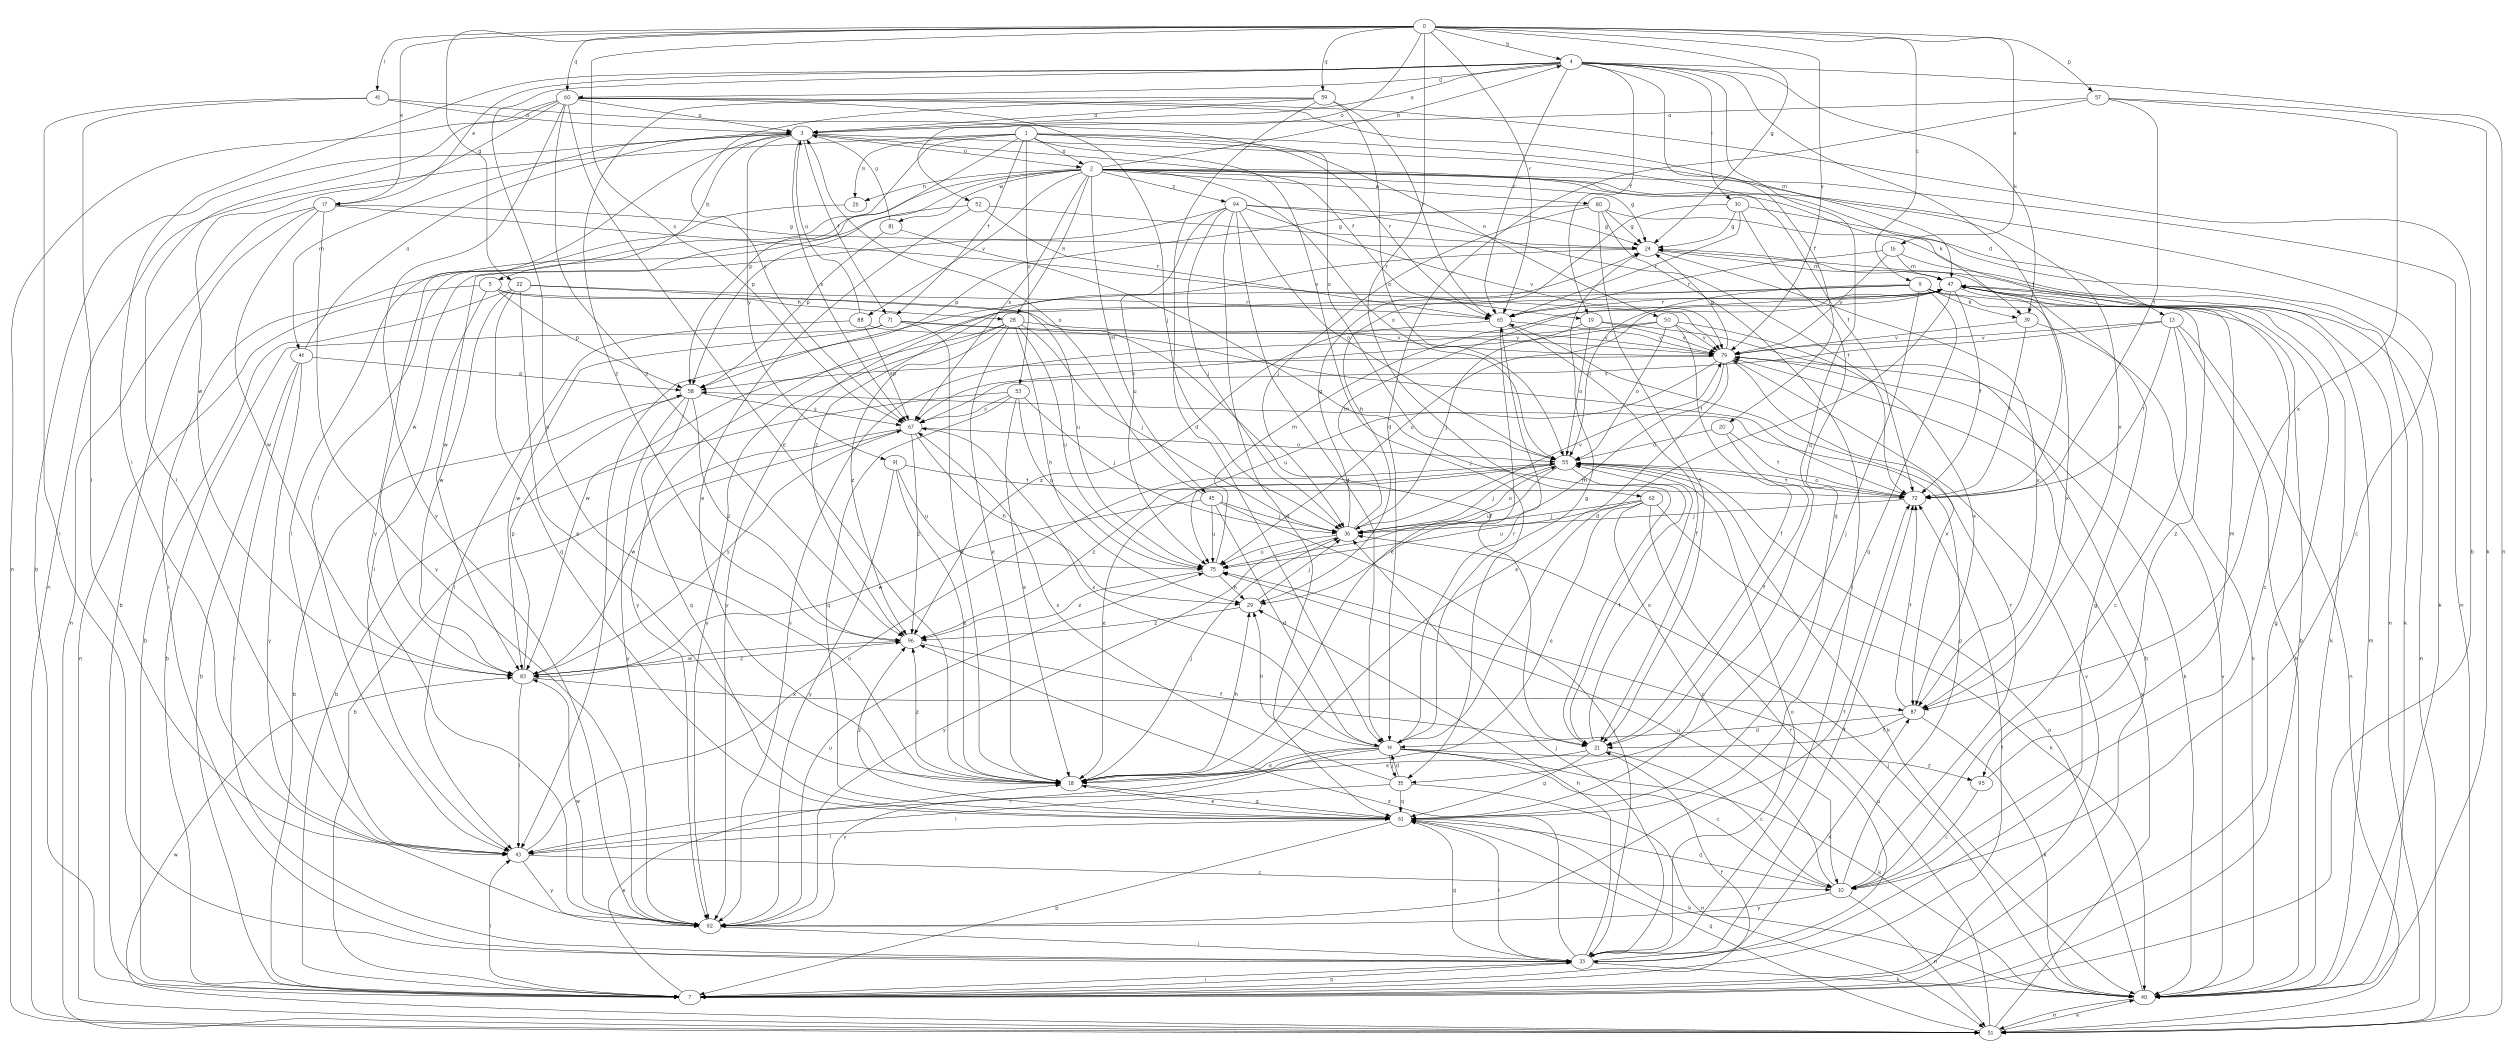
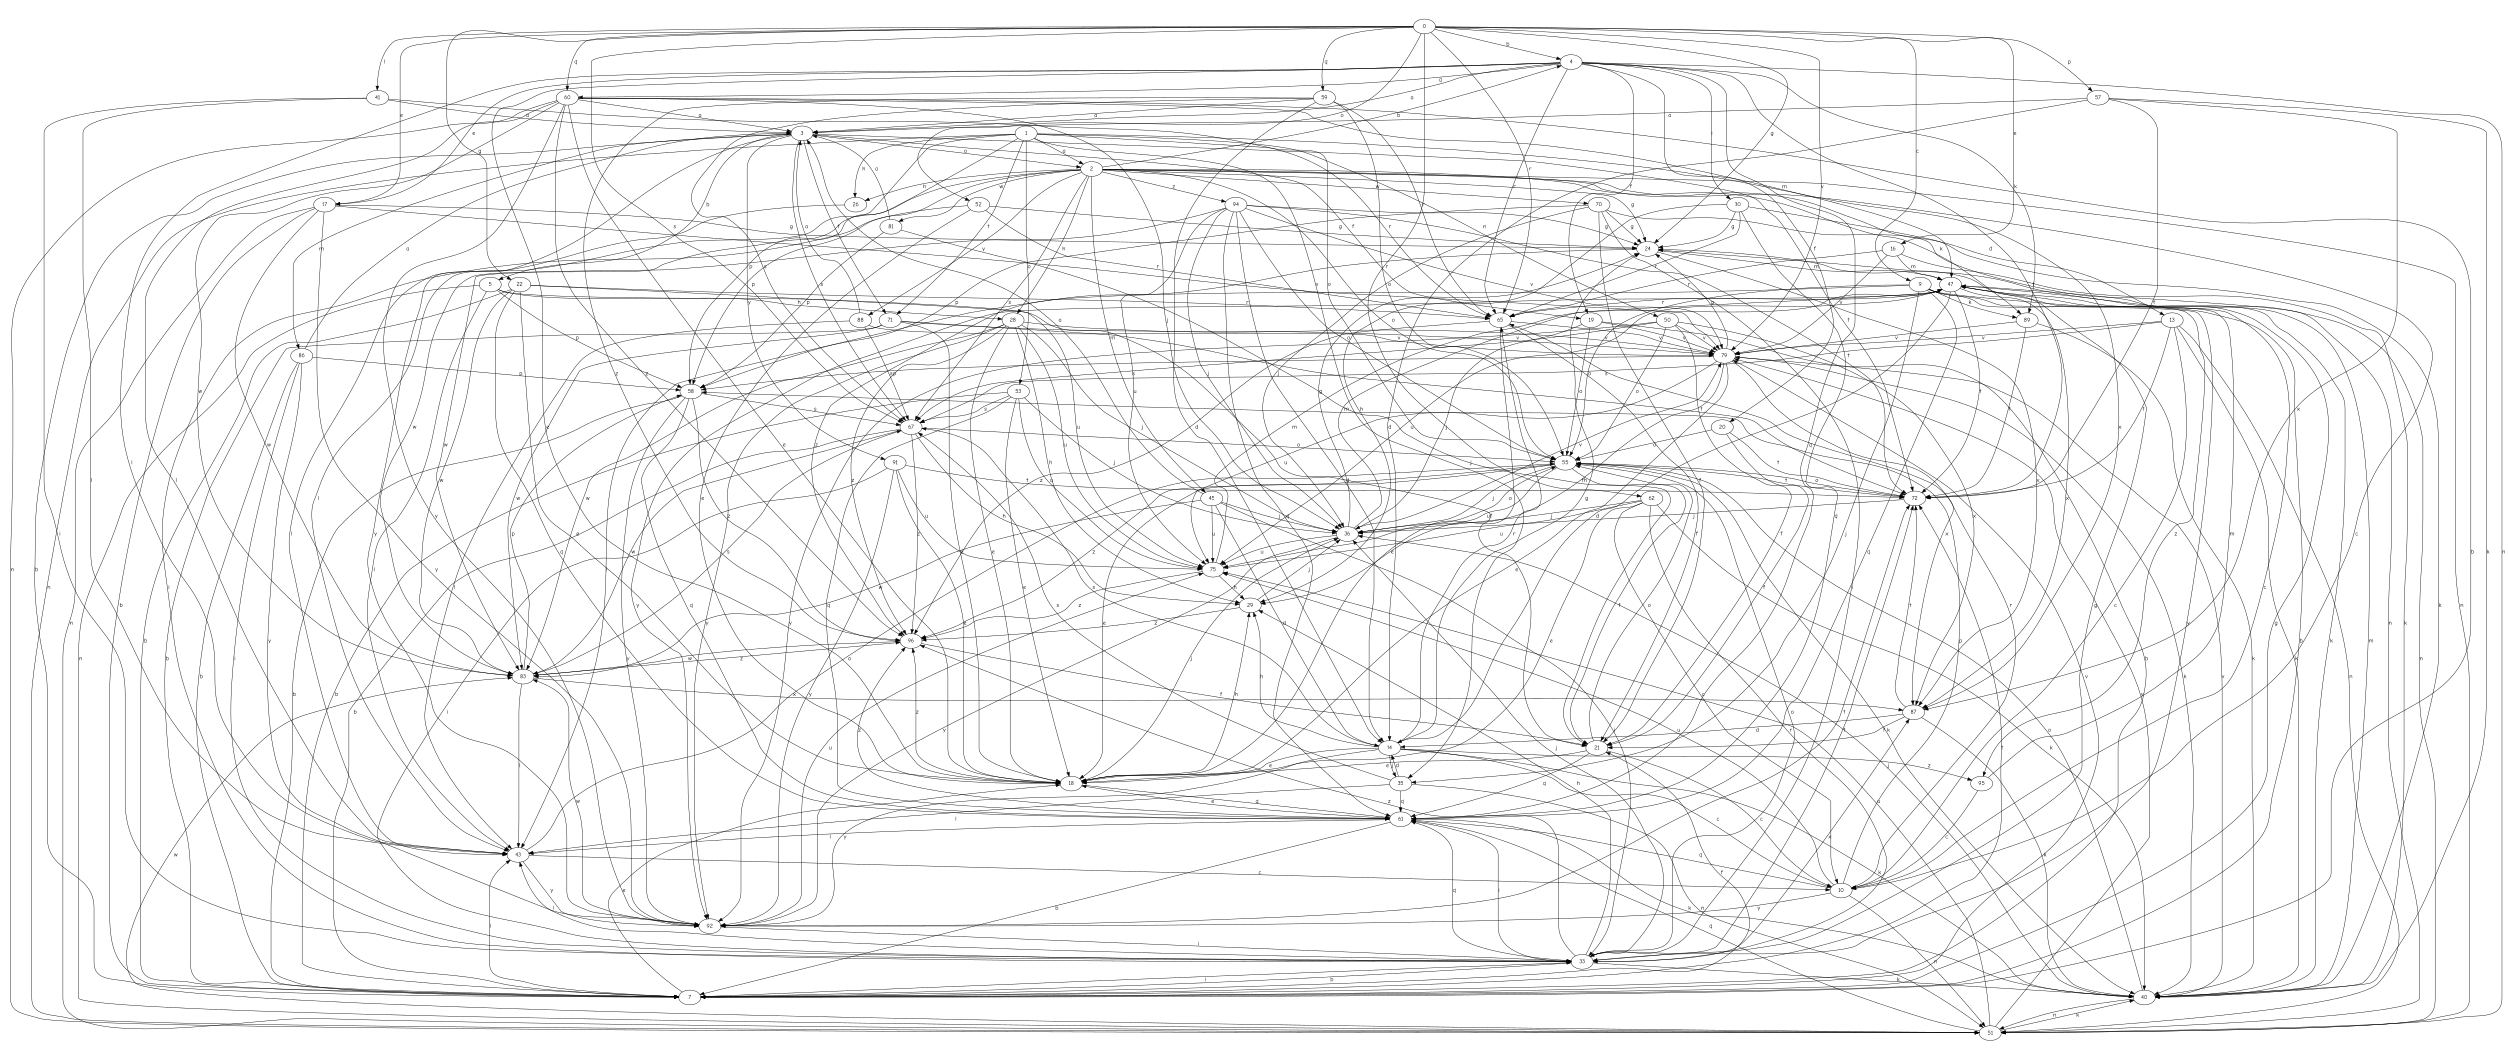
(1599, 205) -> (1599, 205)
(2027, 320) -> (2027, 320)
(921, 341) -> (2170, 710)
(302, 356) -> (302, 356)
(914, 805) -> (1032, 950)
none -> (619, 940)
